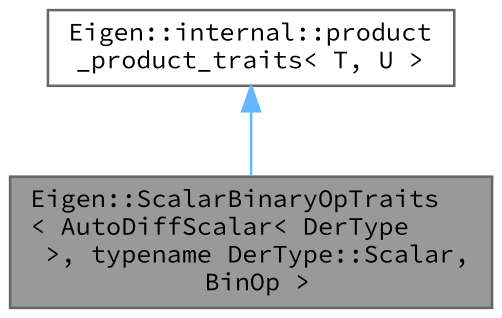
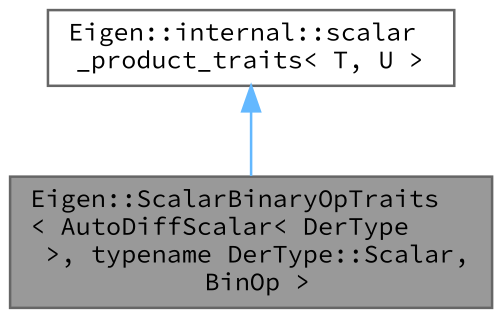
(251, 48) -> (251, 48)
